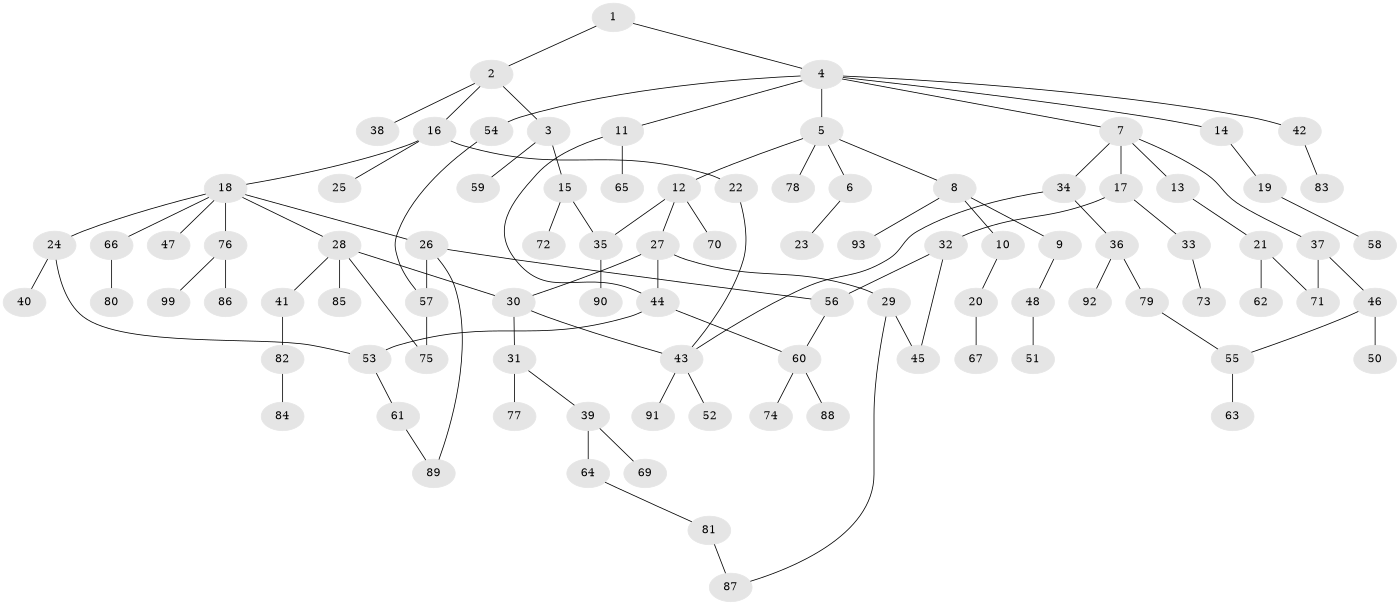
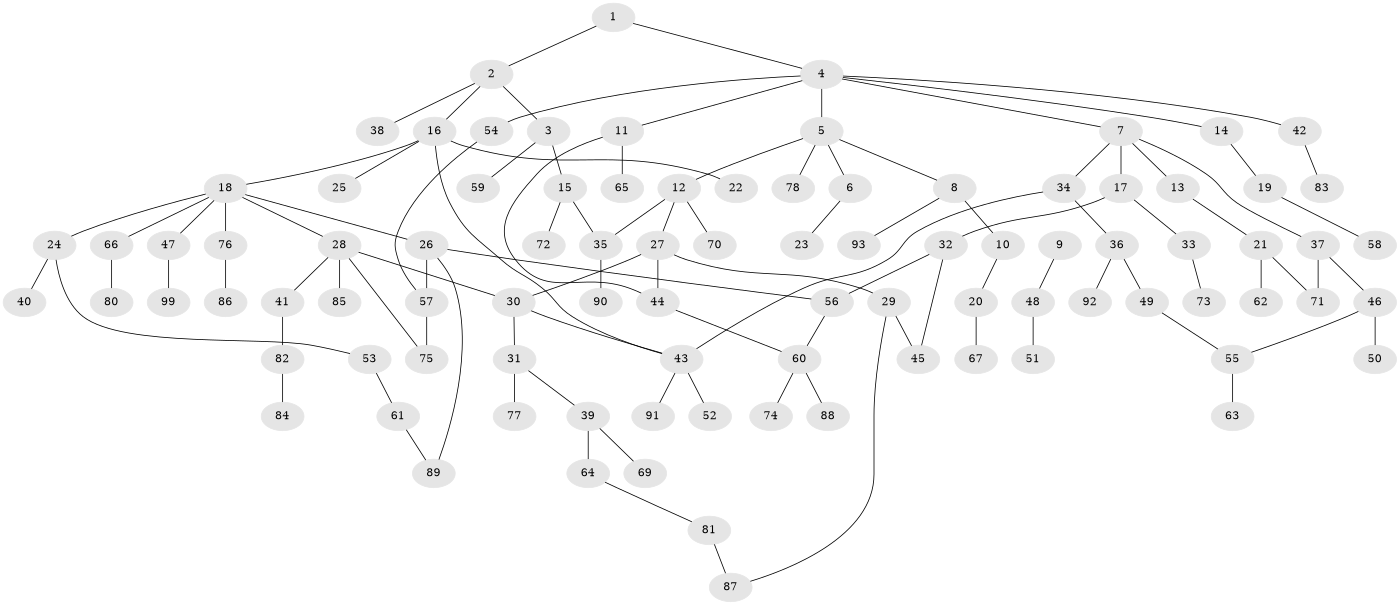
(1005, 216) -> none
(197, 274) -> (169, 274)
(736, 280) -> (523, 275)
(1147, 302) -> (1147, 302)
(520, 331) -> none
